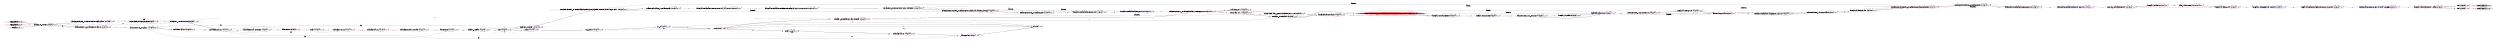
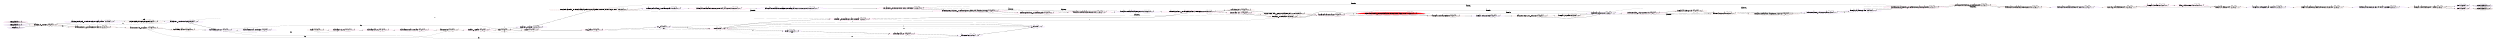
(291, 30) -> none
